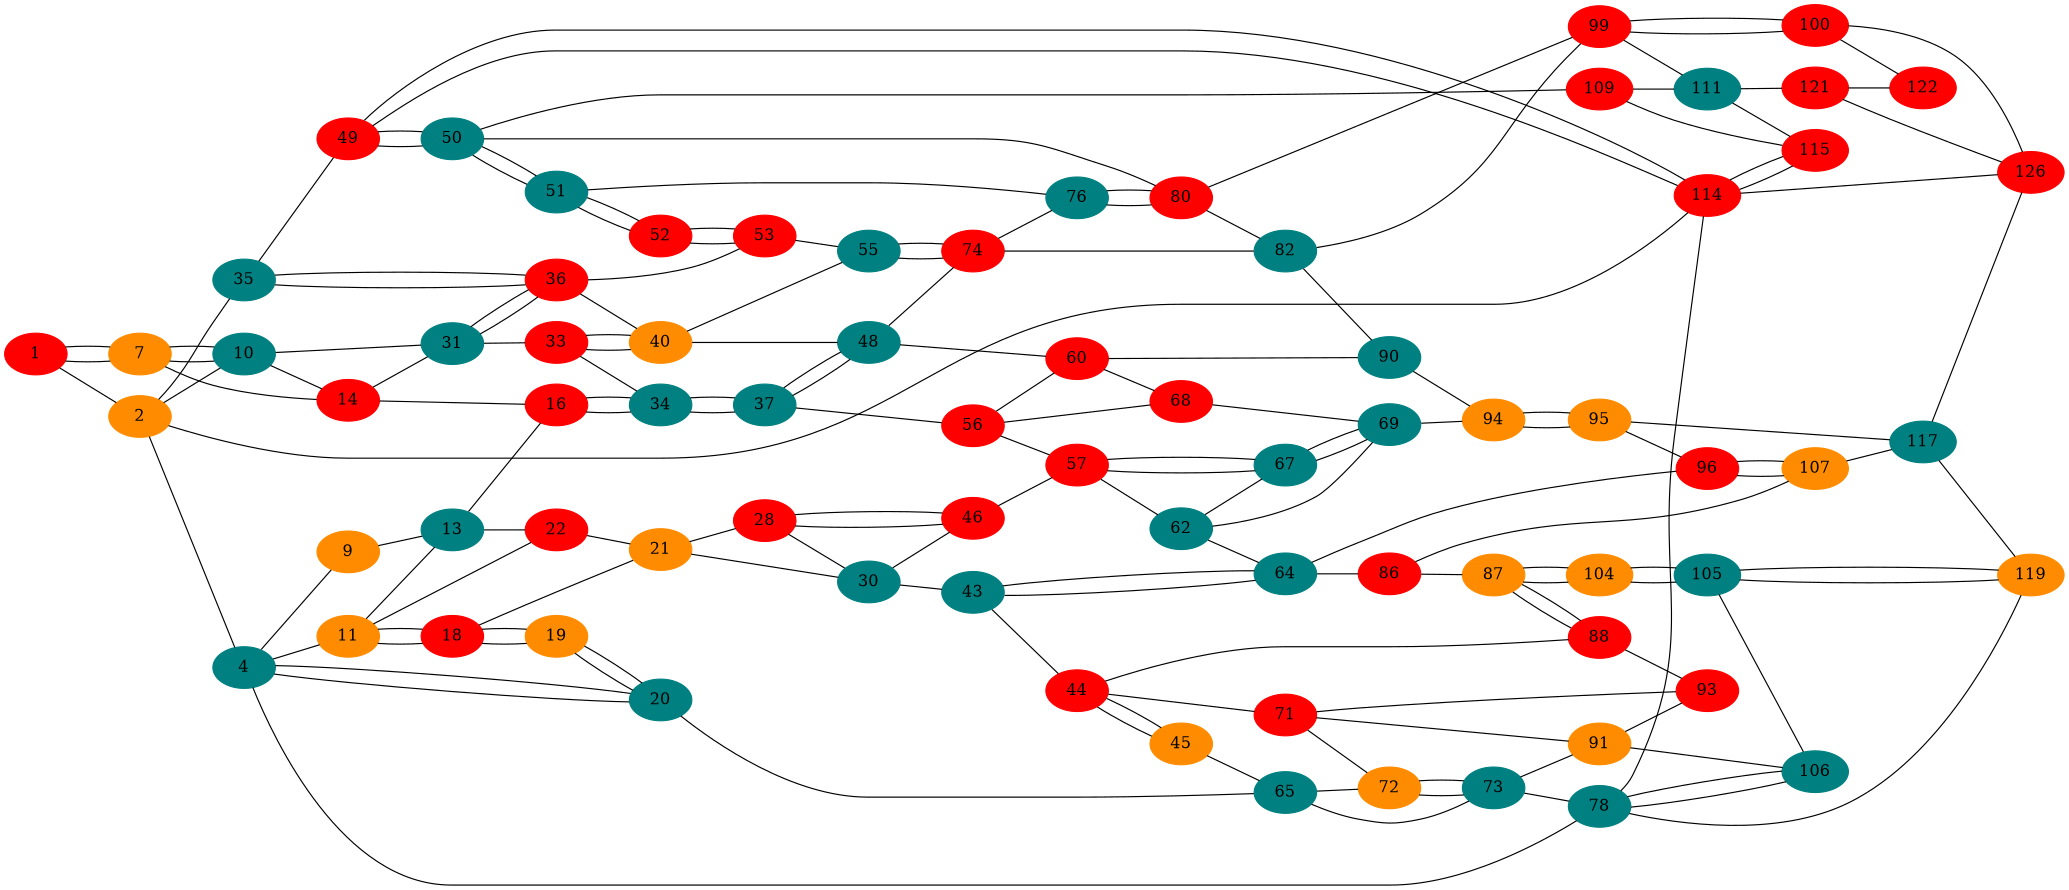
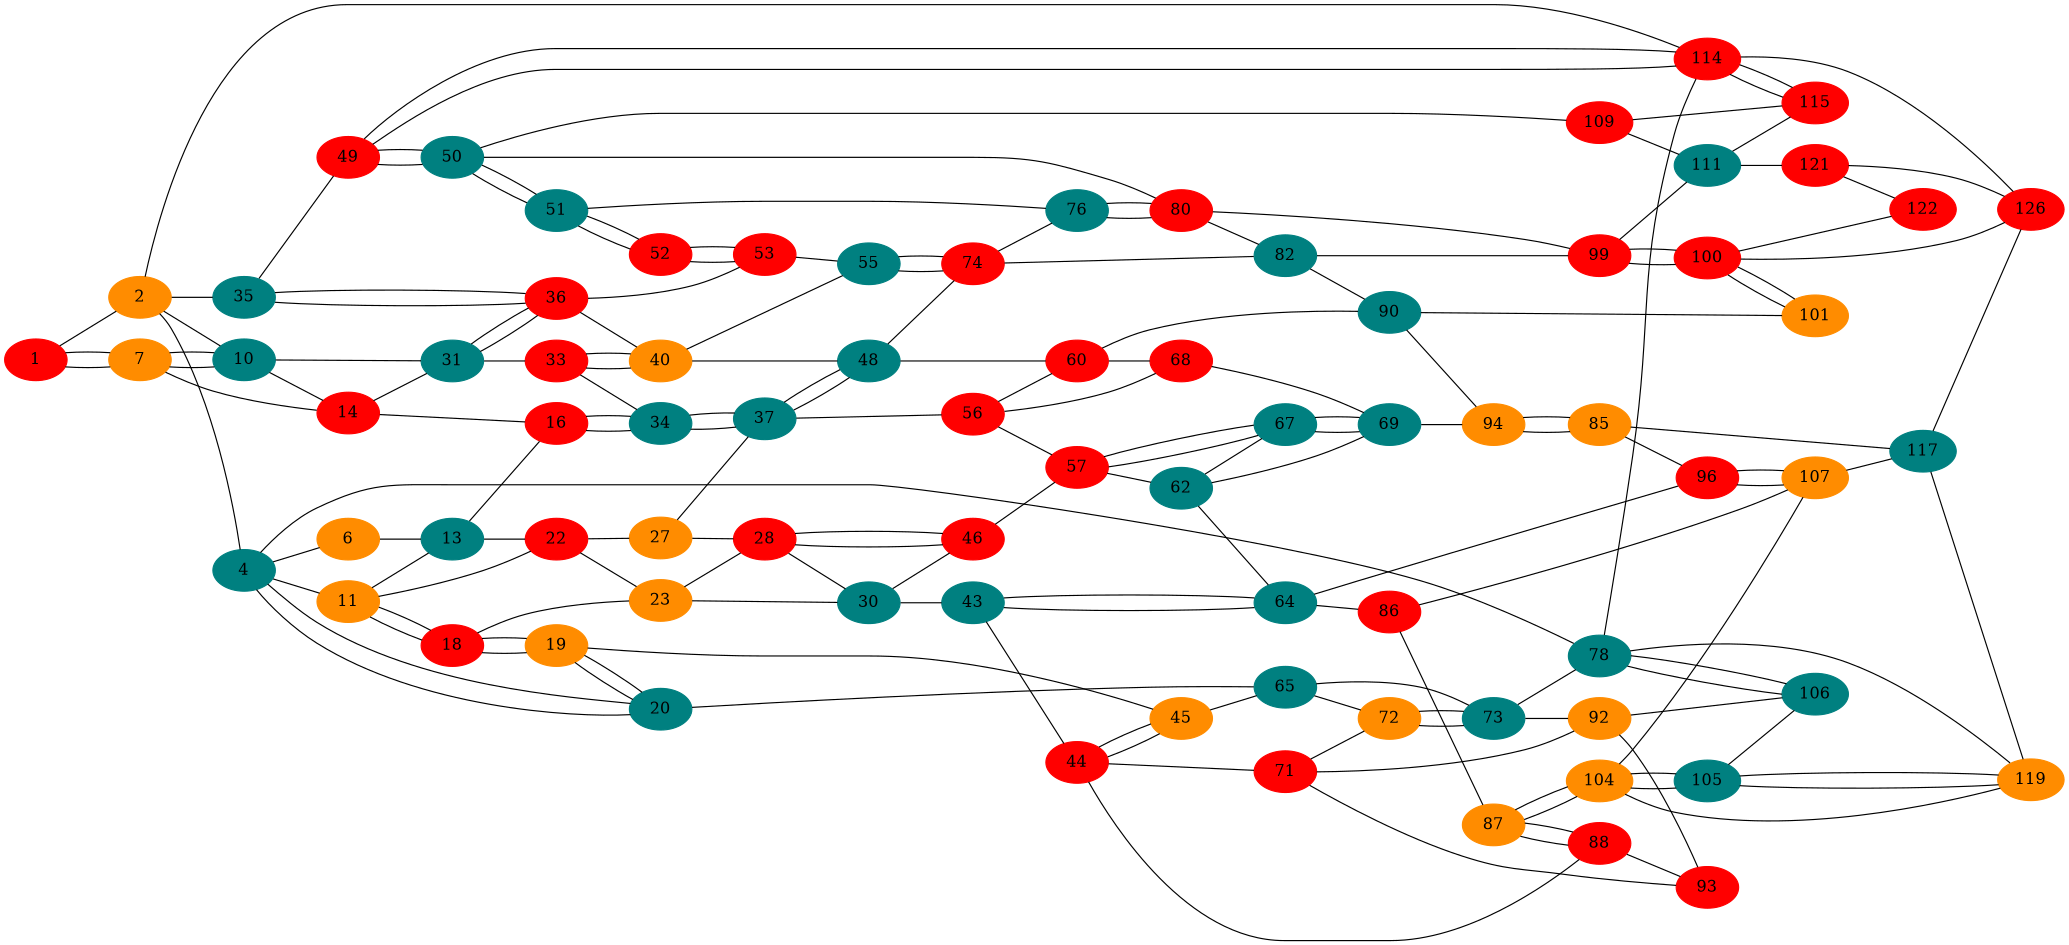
none -> (1815, 316)
(1600, 420) -> (1600, 425)
none -> (661, 538)
(661, 550) -> (661, 600)
(348, 552) -> (348, 539)
none -> (1717, 635)
none -> (873, 656)
(1600, 744) -> (1600, 718)
none -> (1812, 820)
